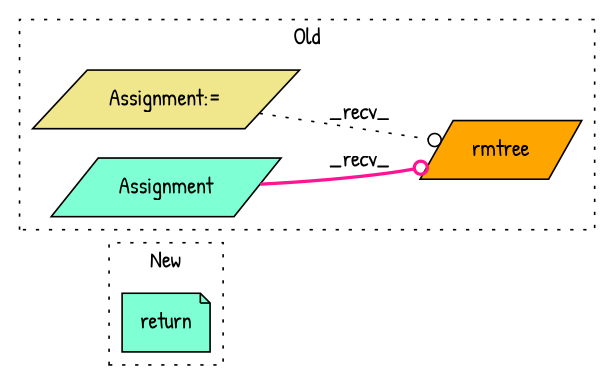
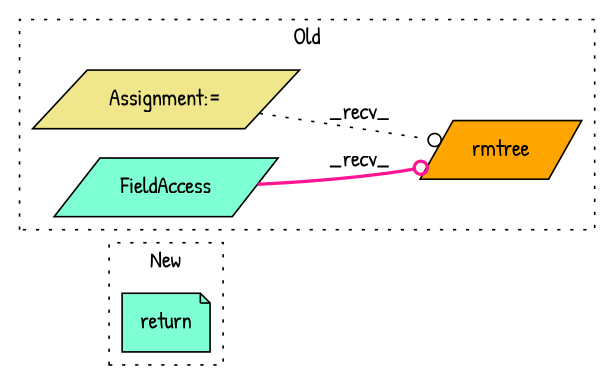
(166, 187) -> (166, 187)
